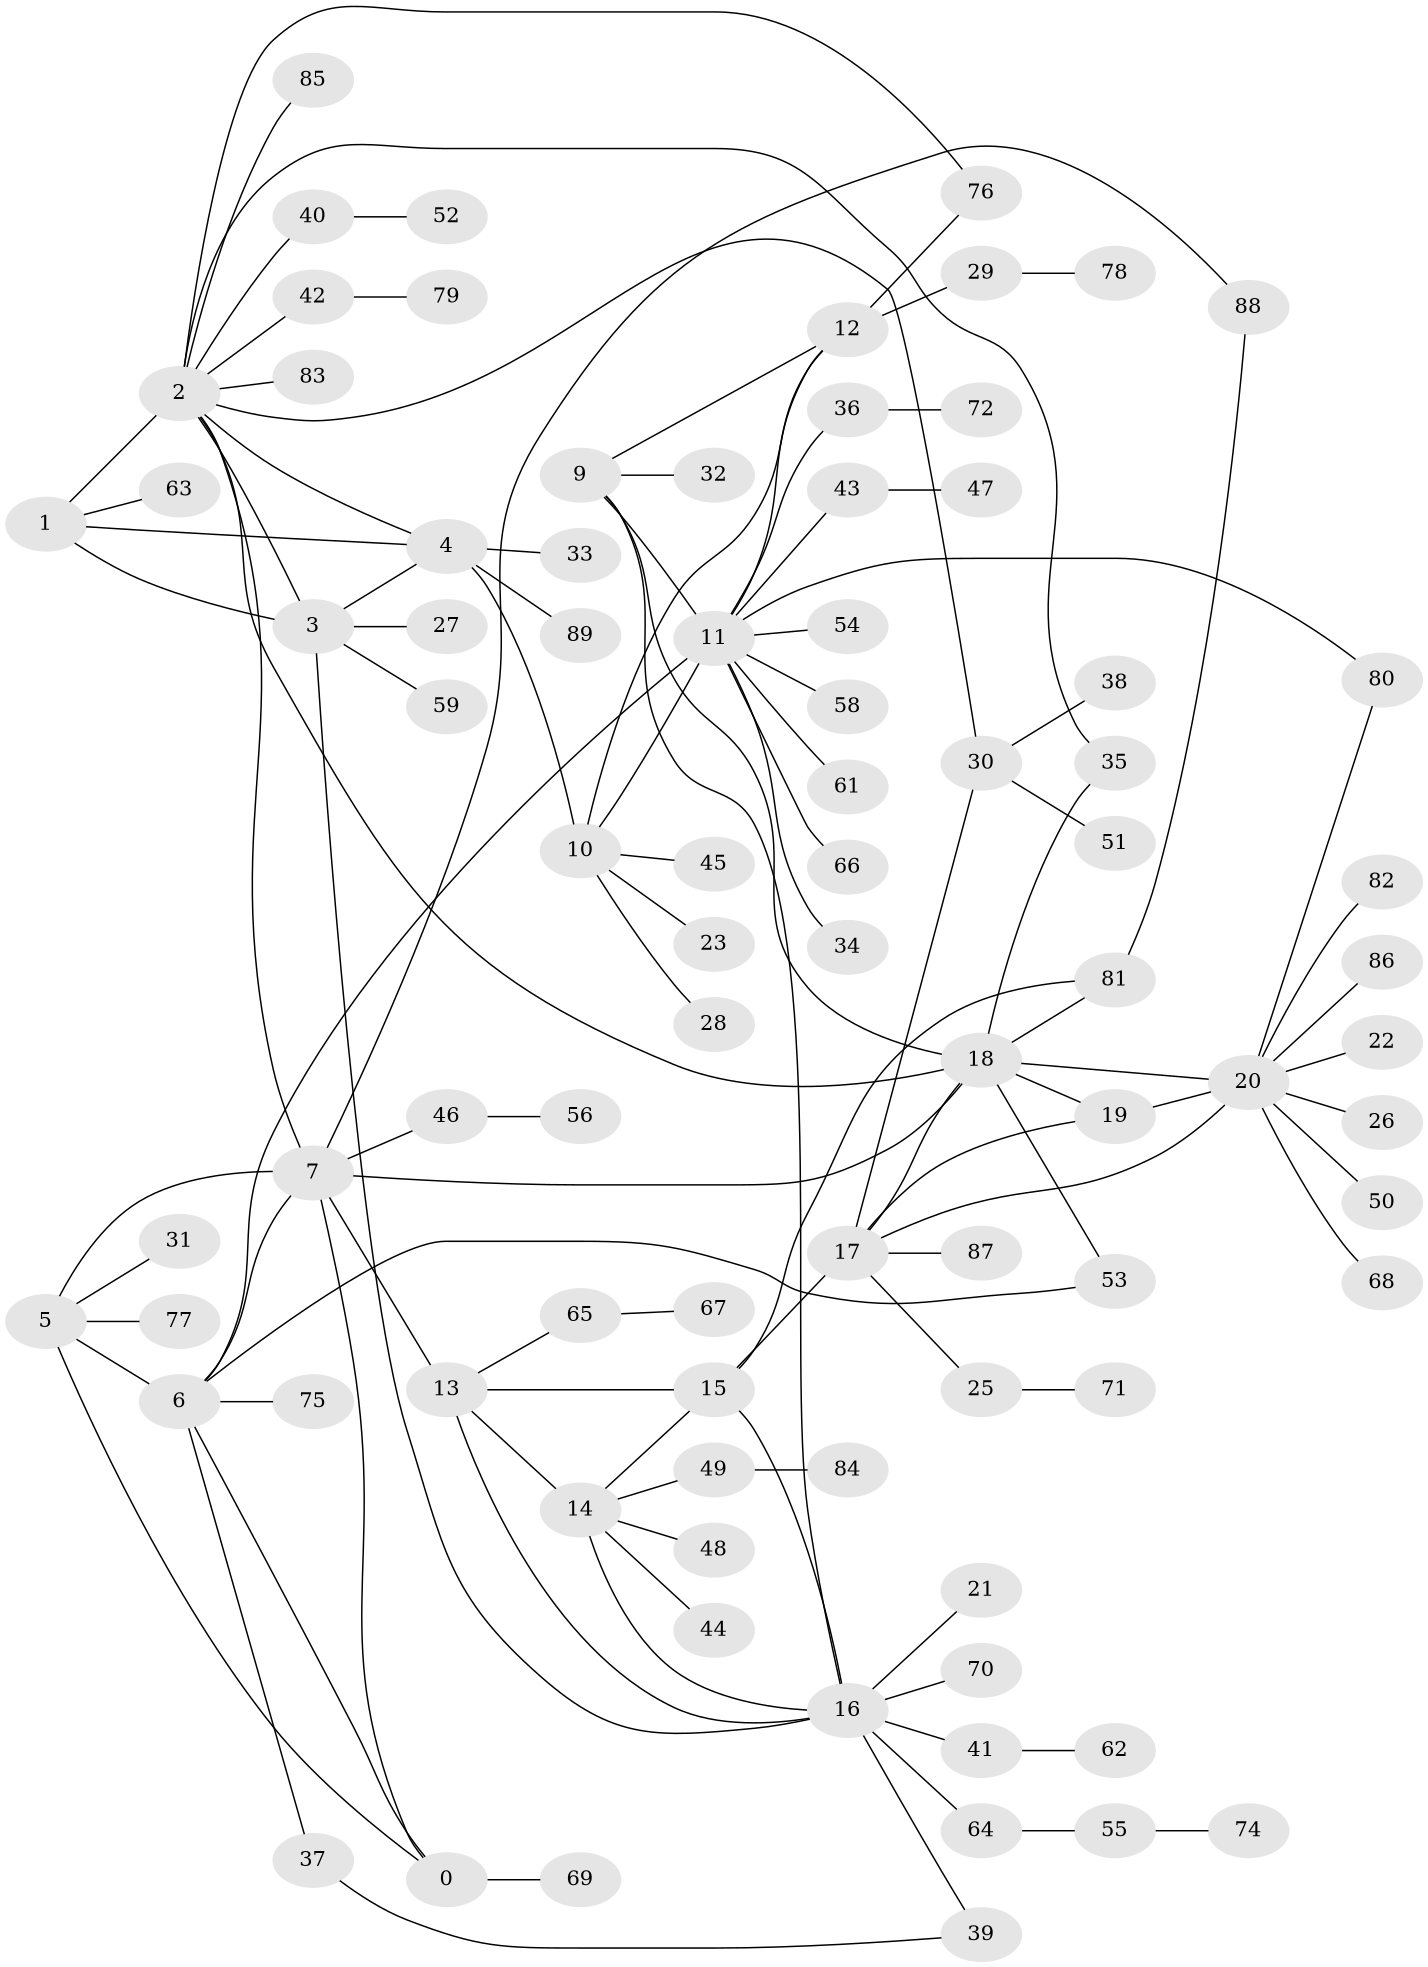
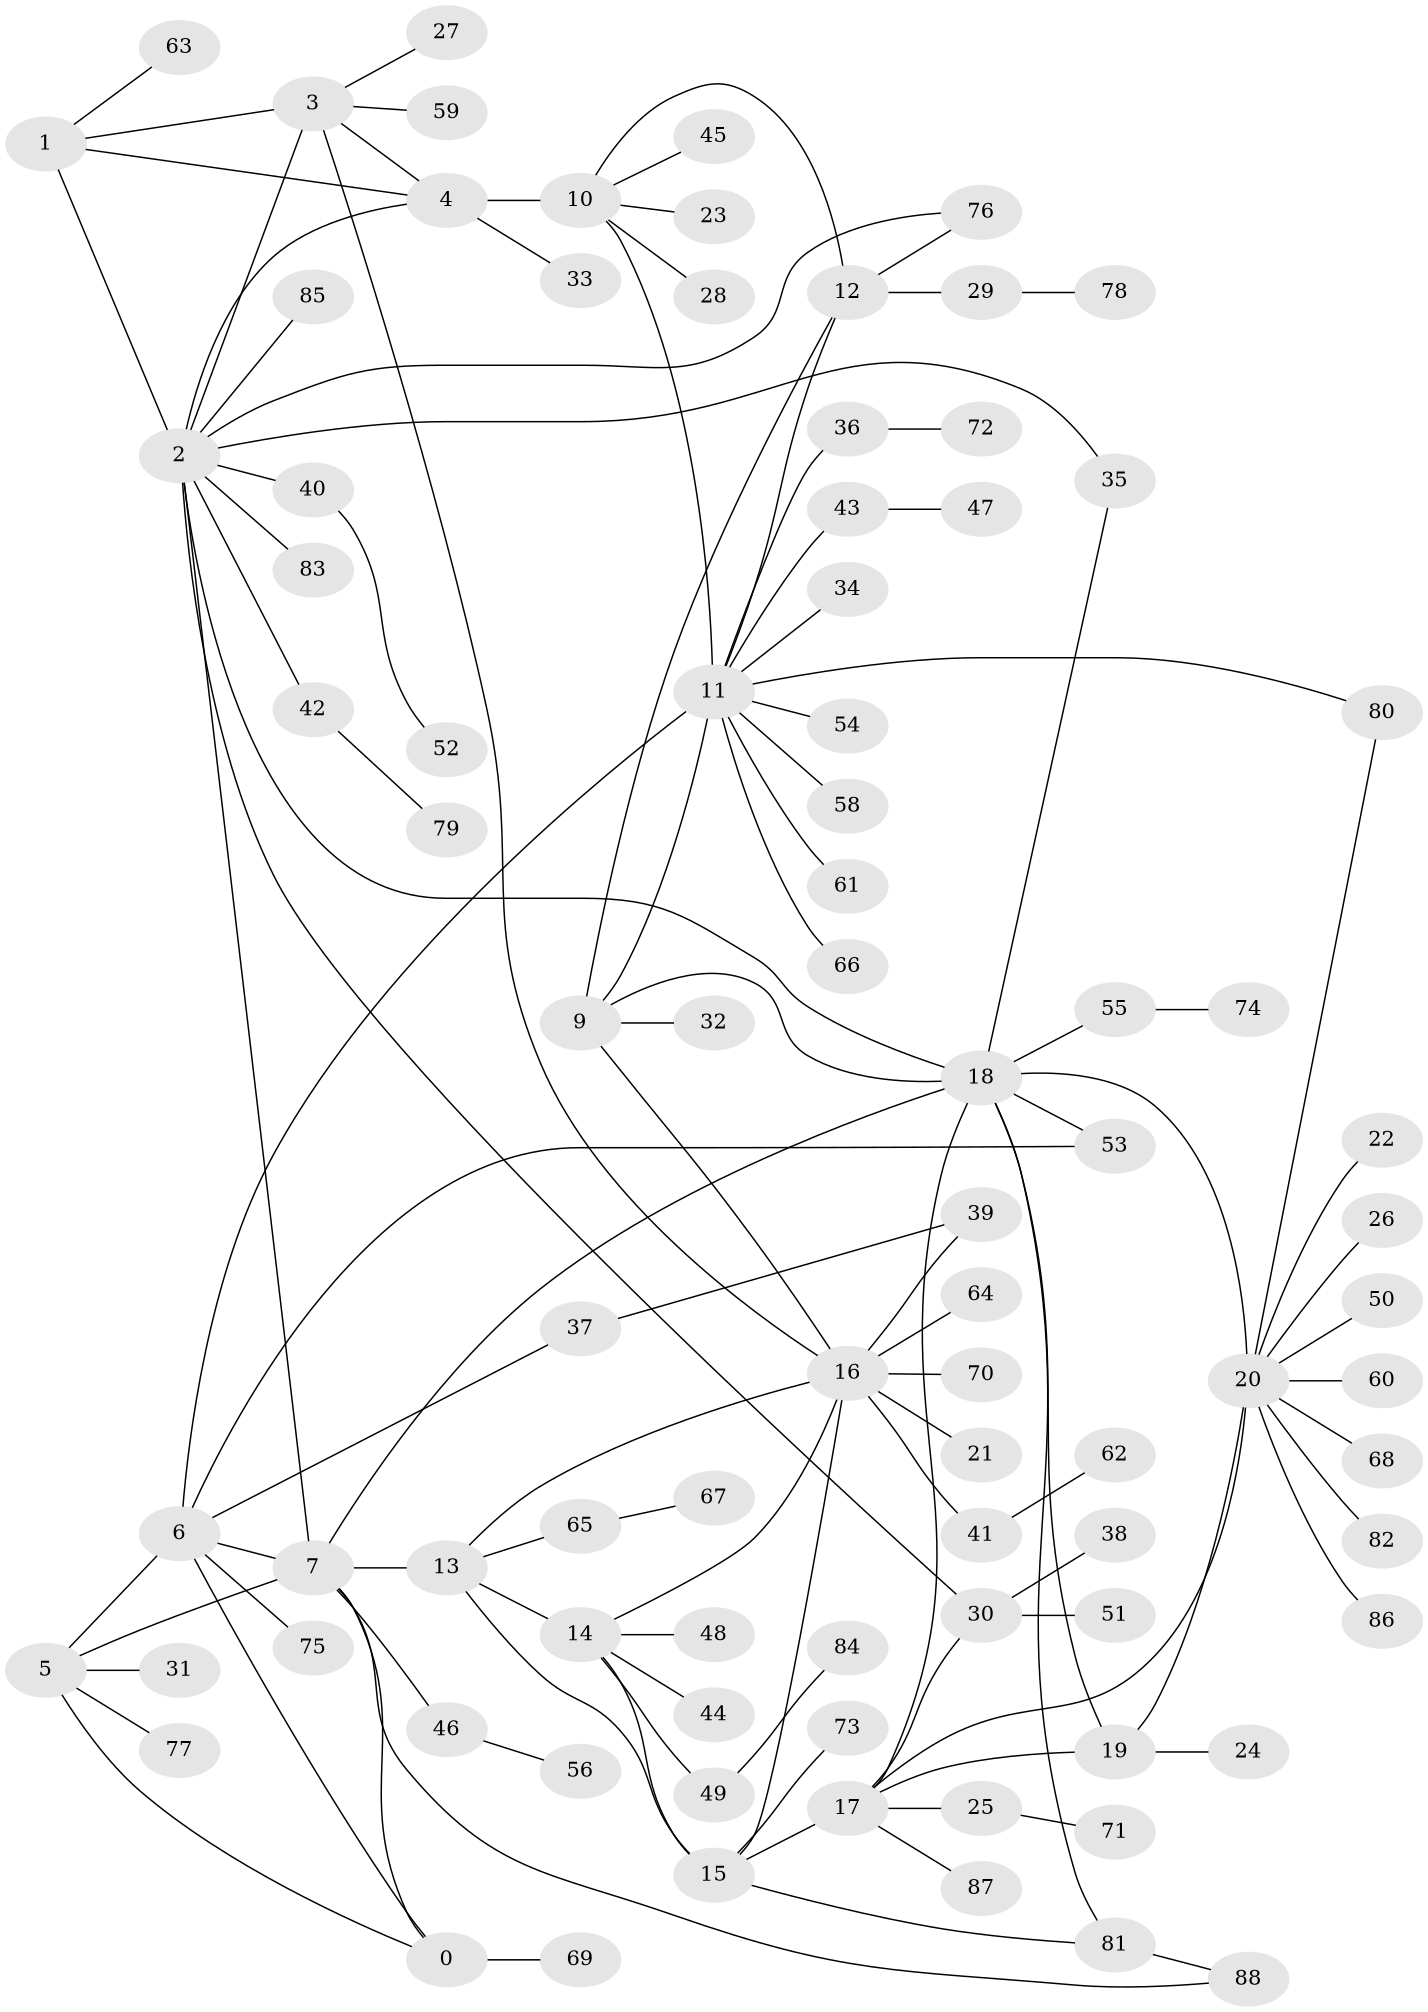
(581, 635) -> none
none -> (1382, 1381)
none -> (848, 1728)
none -> (1249, 1752)
(1048, 1831) -> (1048, 1044)
